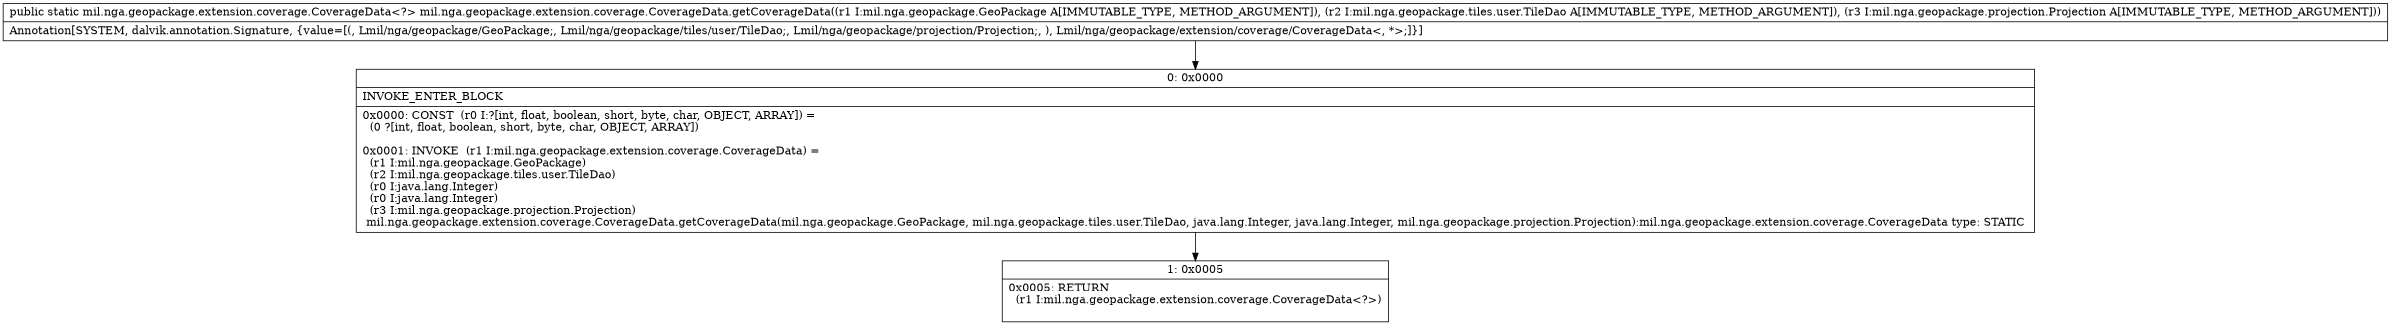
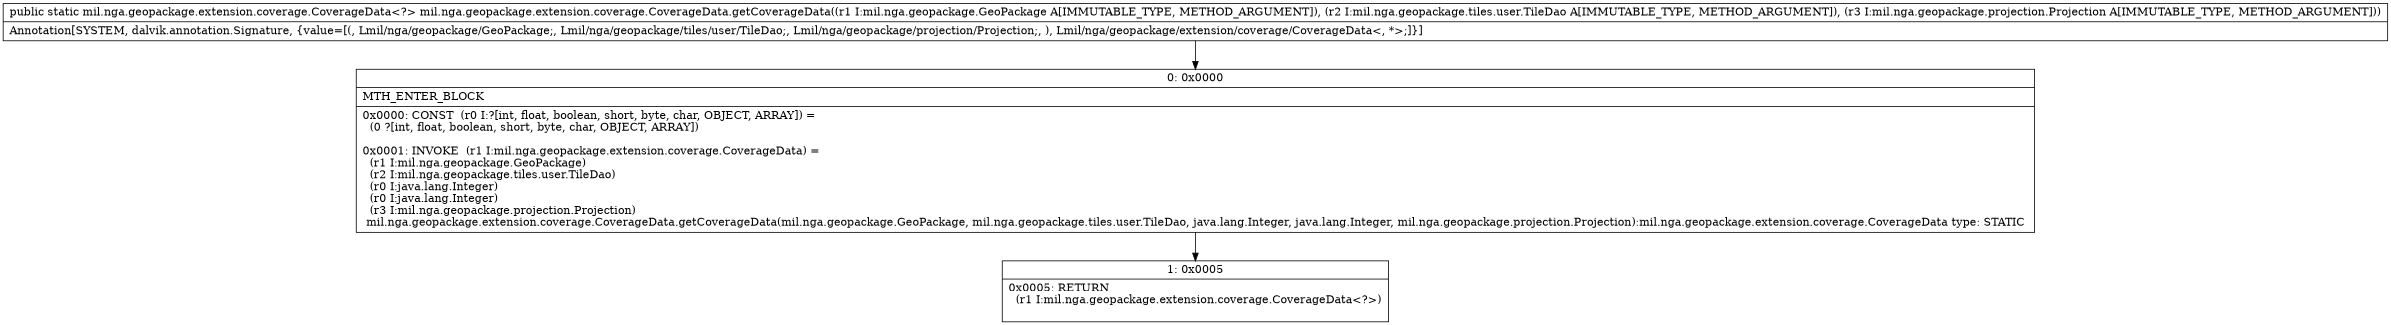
(433, 97) -> (424, 97)
